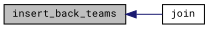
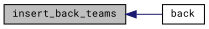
(183, 14) -> (183, 14)
